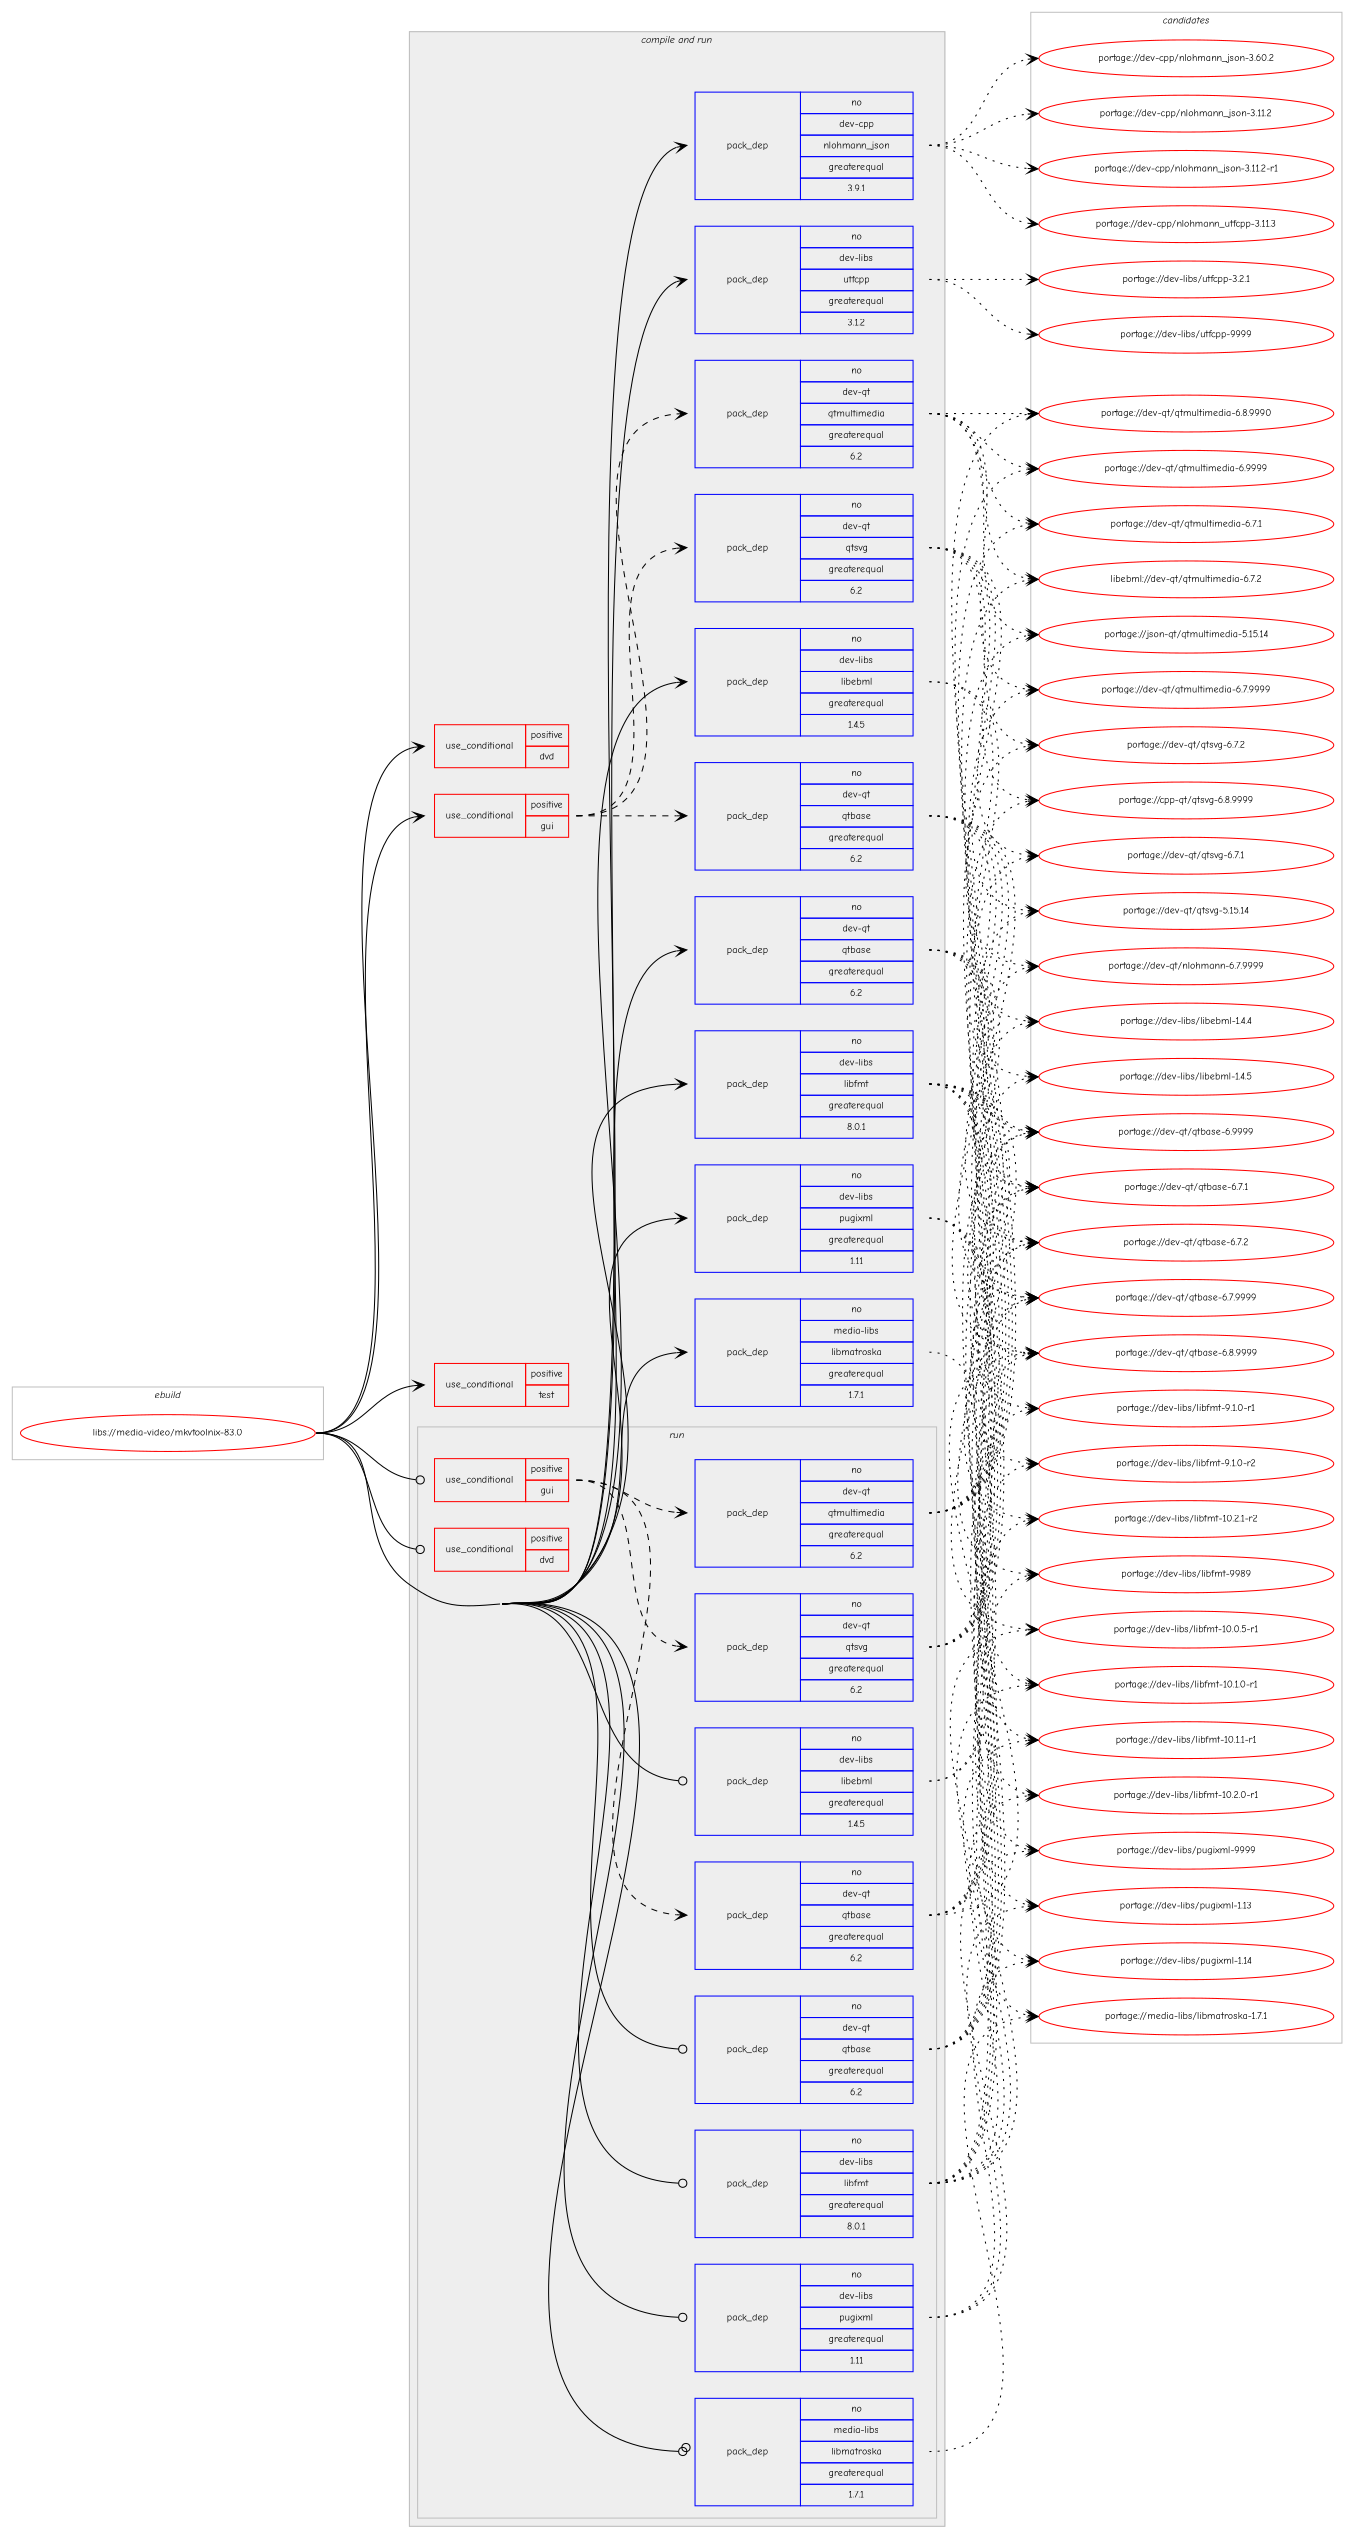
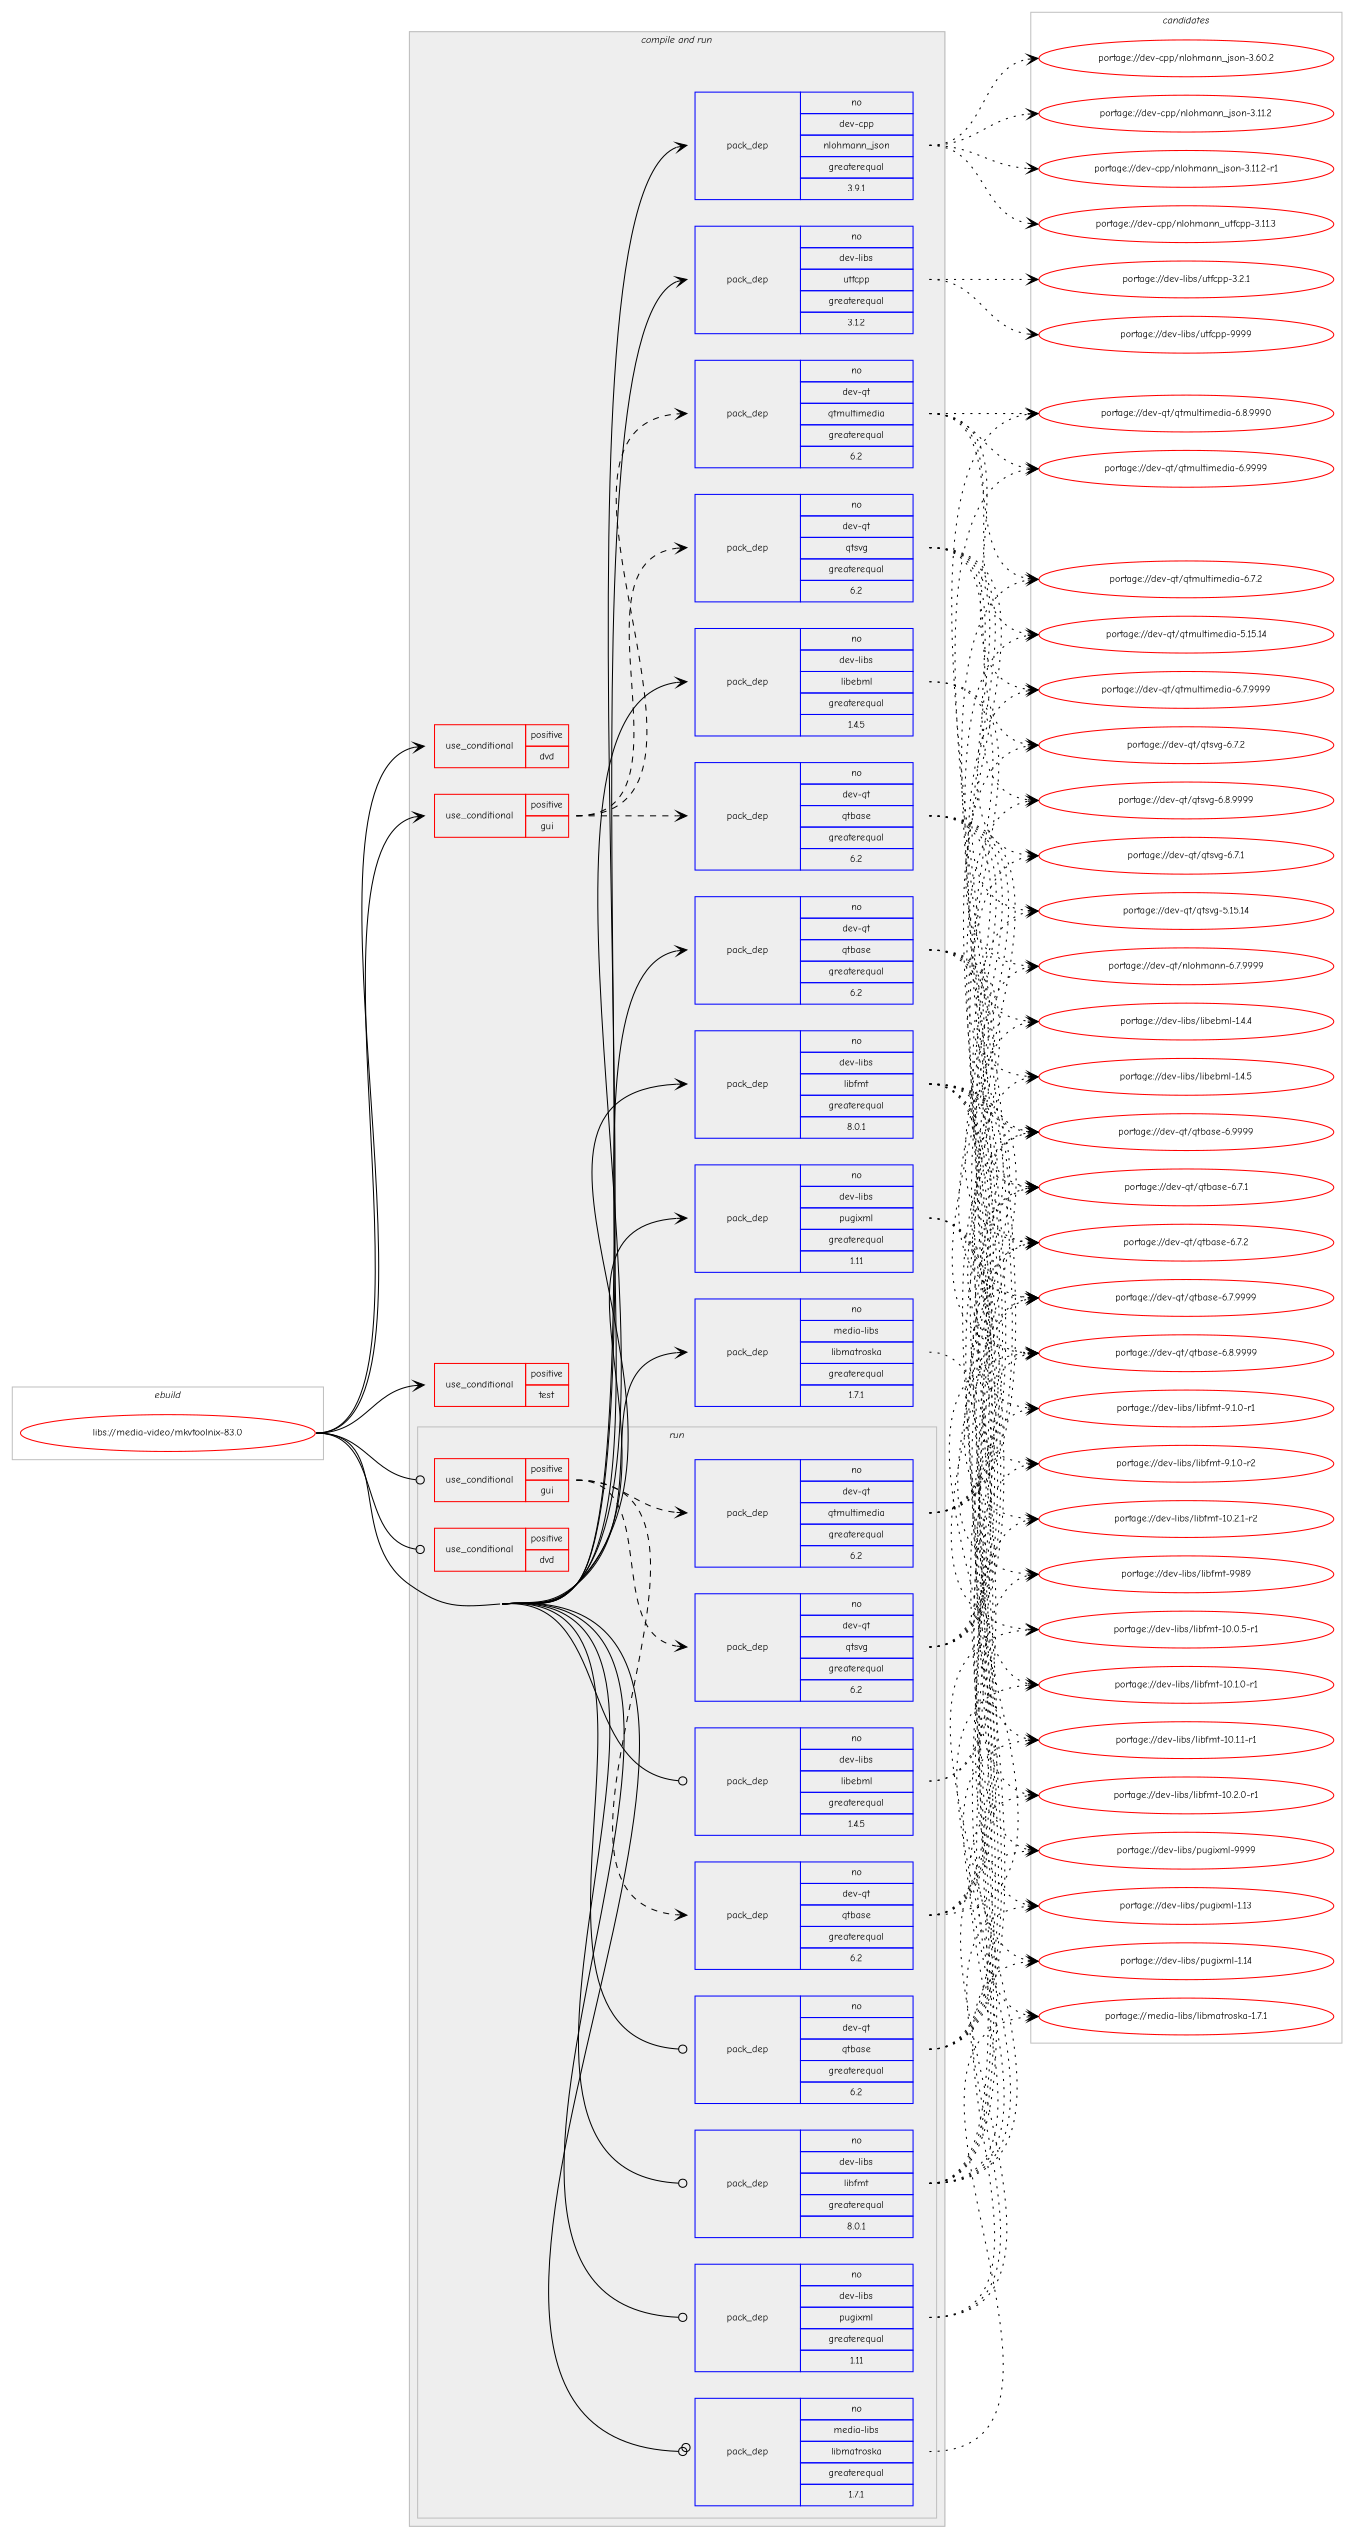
(1186, 524) -> none
(1186, 579) -> (1186, 579)
(1186, 635) -> (1186, 635)
(1186, 800) -> (1186, 800)
